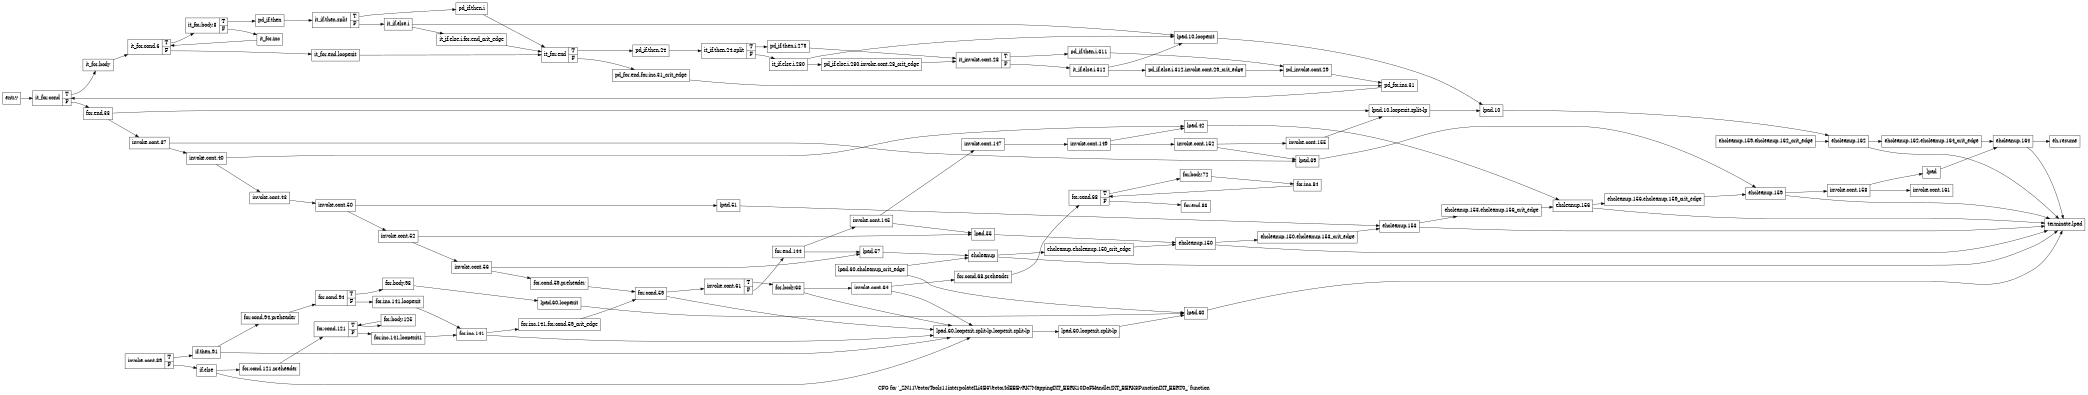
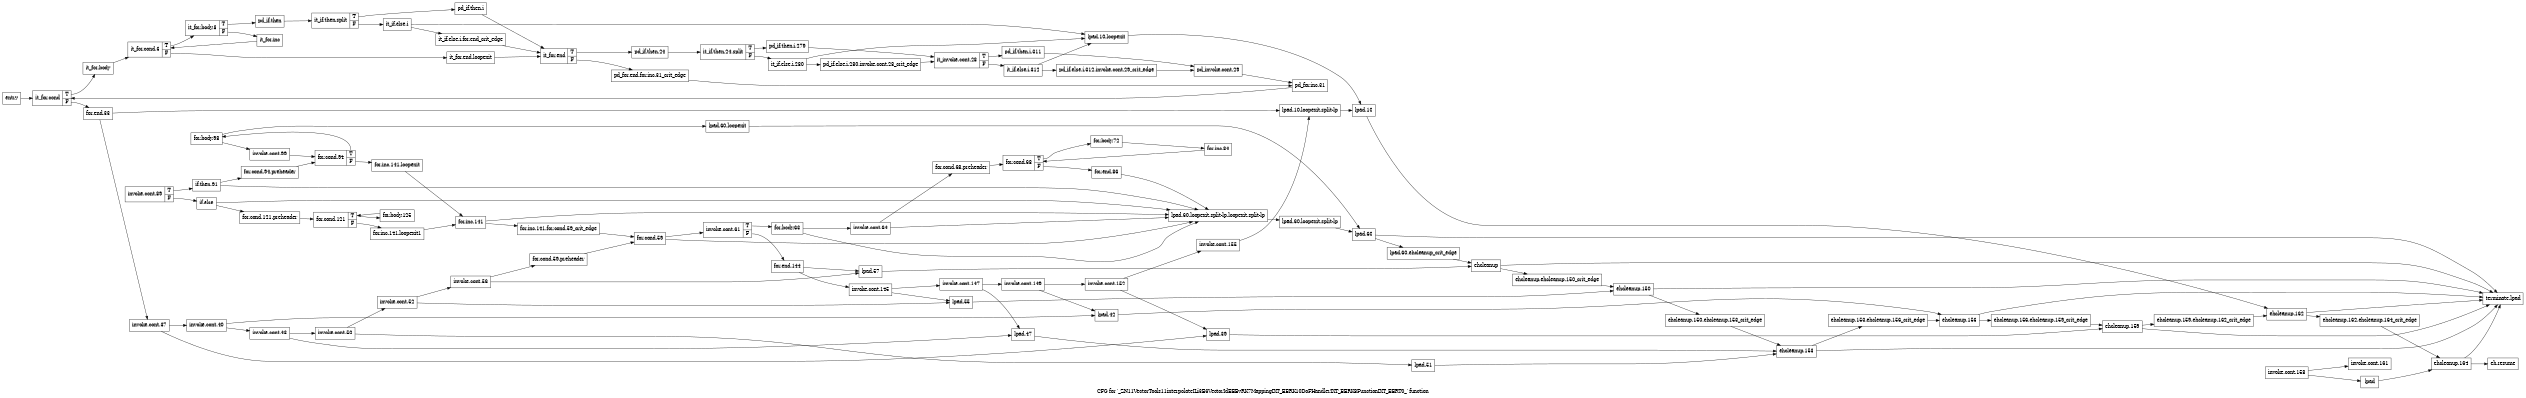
none -> (270, 154)
none -> (1165, 187)
(1805, 192) -> (2146, 325)
(1042, 303) -> (1387, 243)
none -> (1023, 335)
